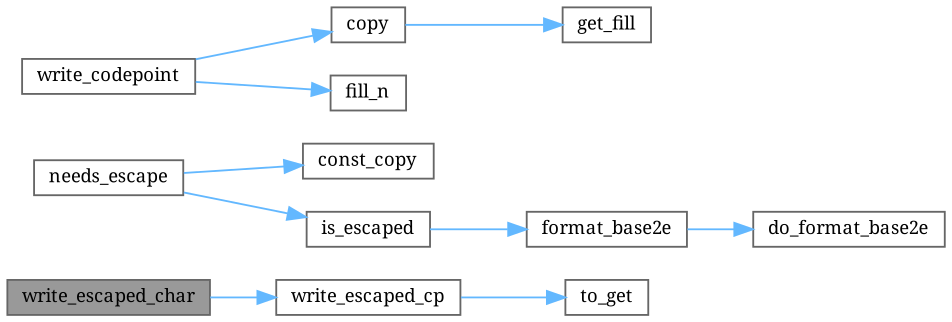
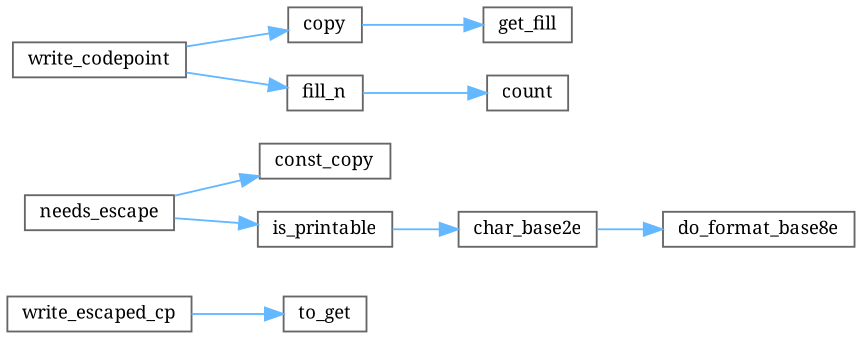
none -> (528, 93)
(368, 229) -> (325, 229)
(607, 229) -> (528, 229)
(849, 229) -> (759, 229)
(109, 297) -> none
